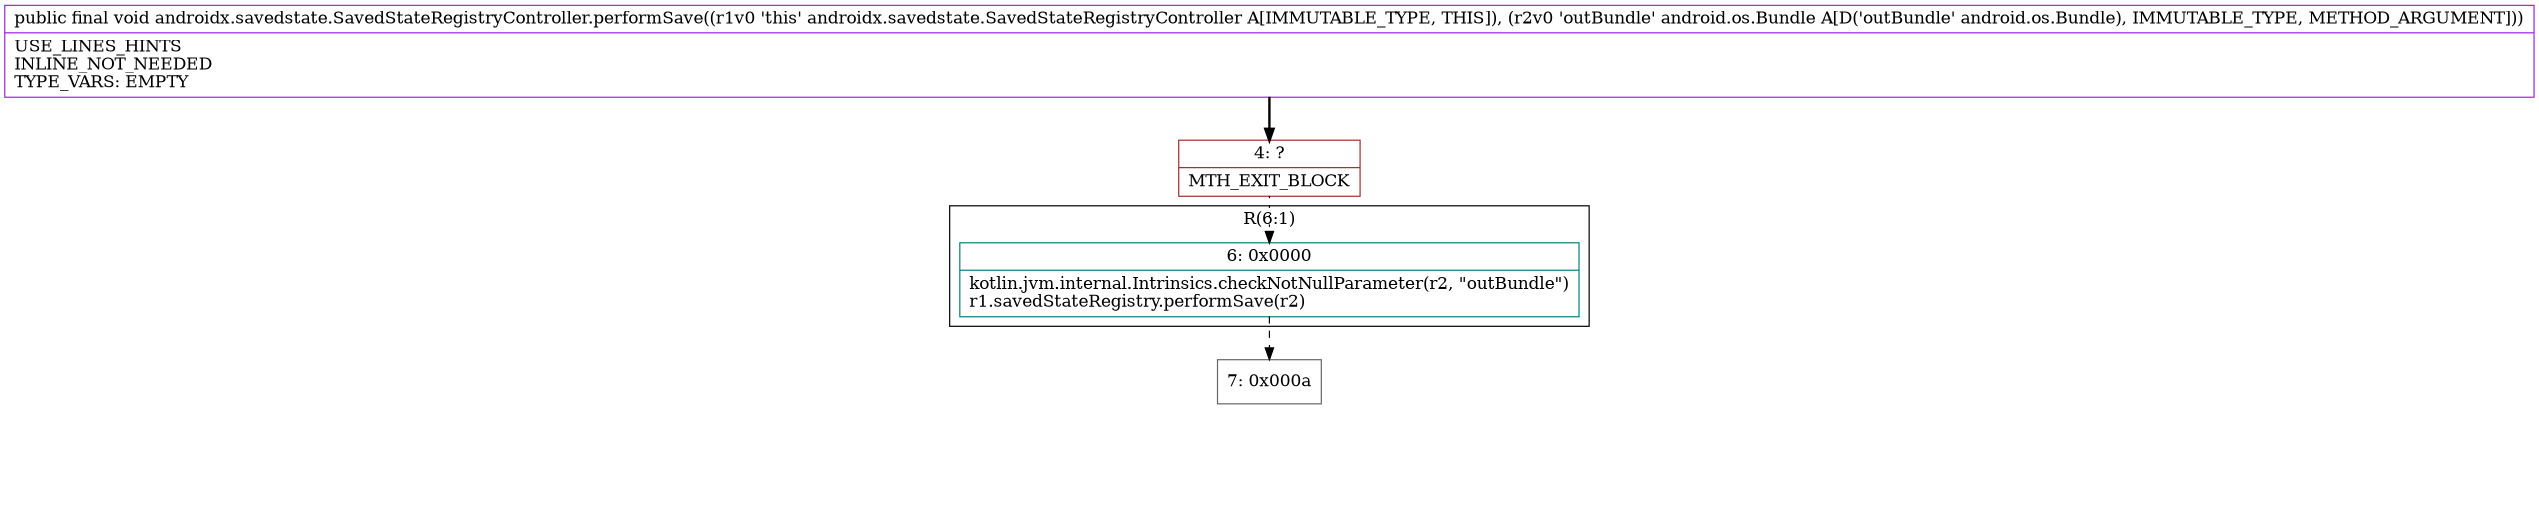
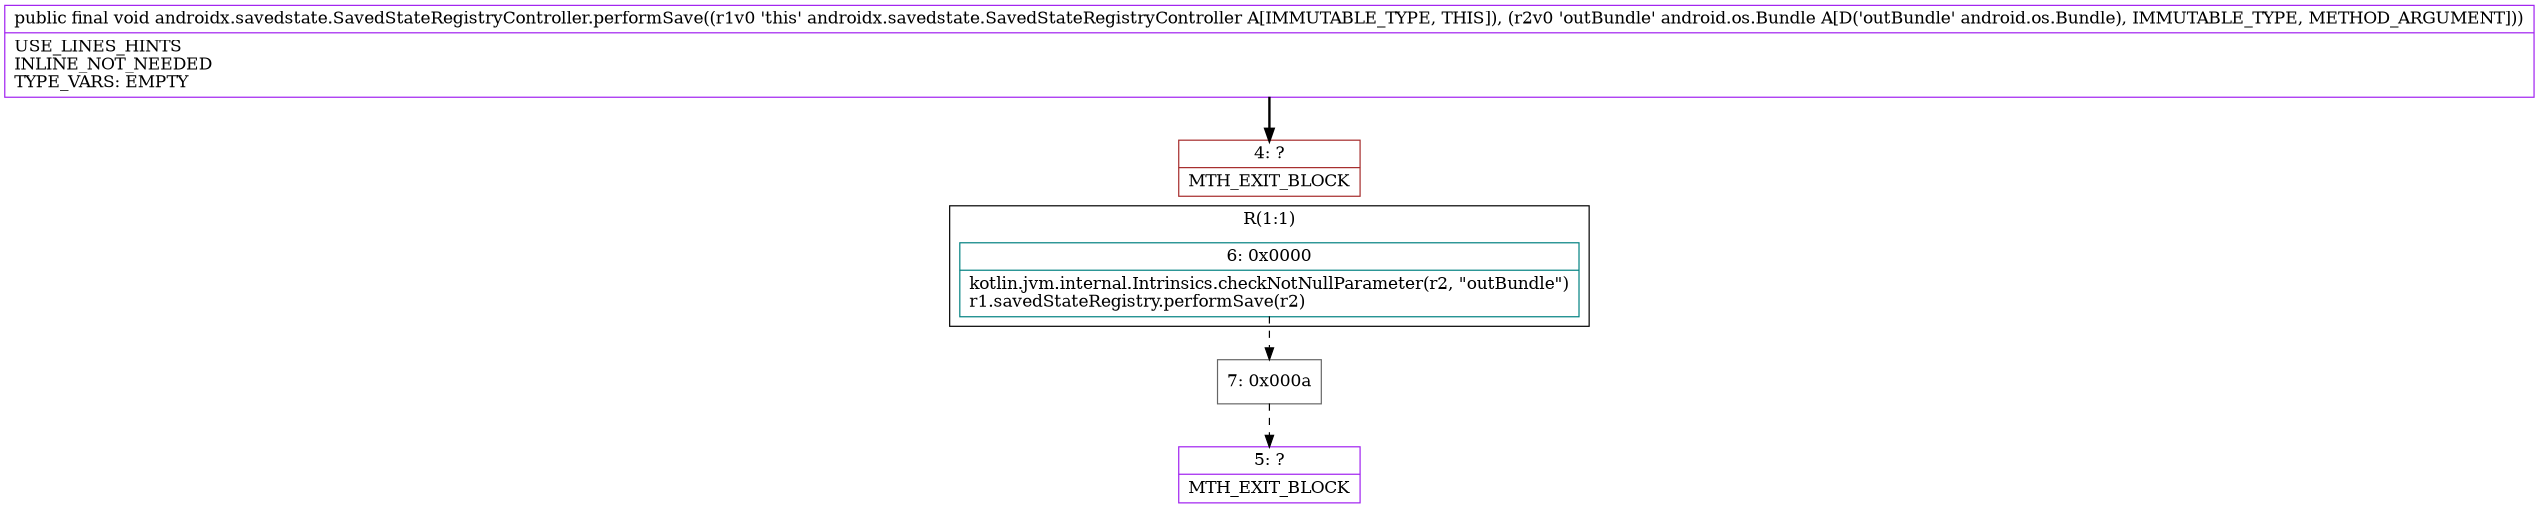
(1269, 213) -> none
(1269, 220) -> (1269, 220)
none -> (1269, 475)
